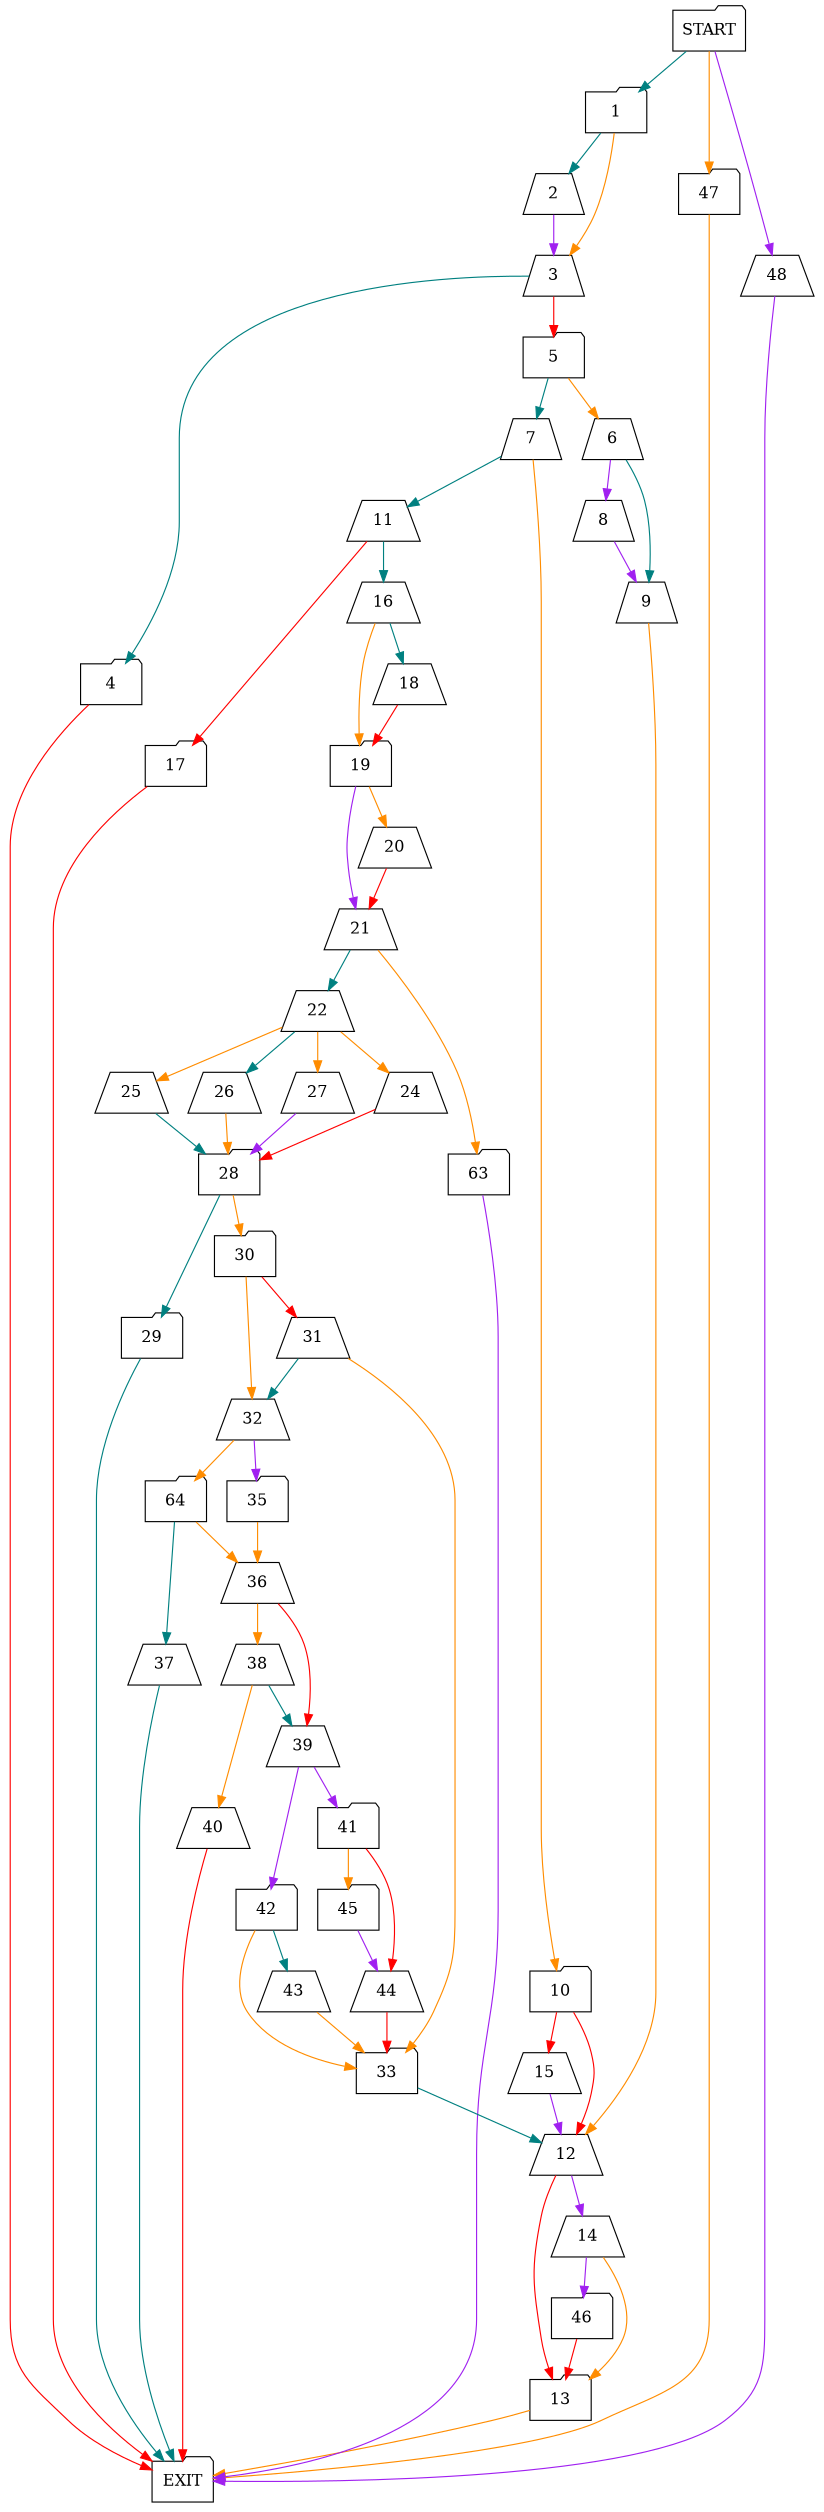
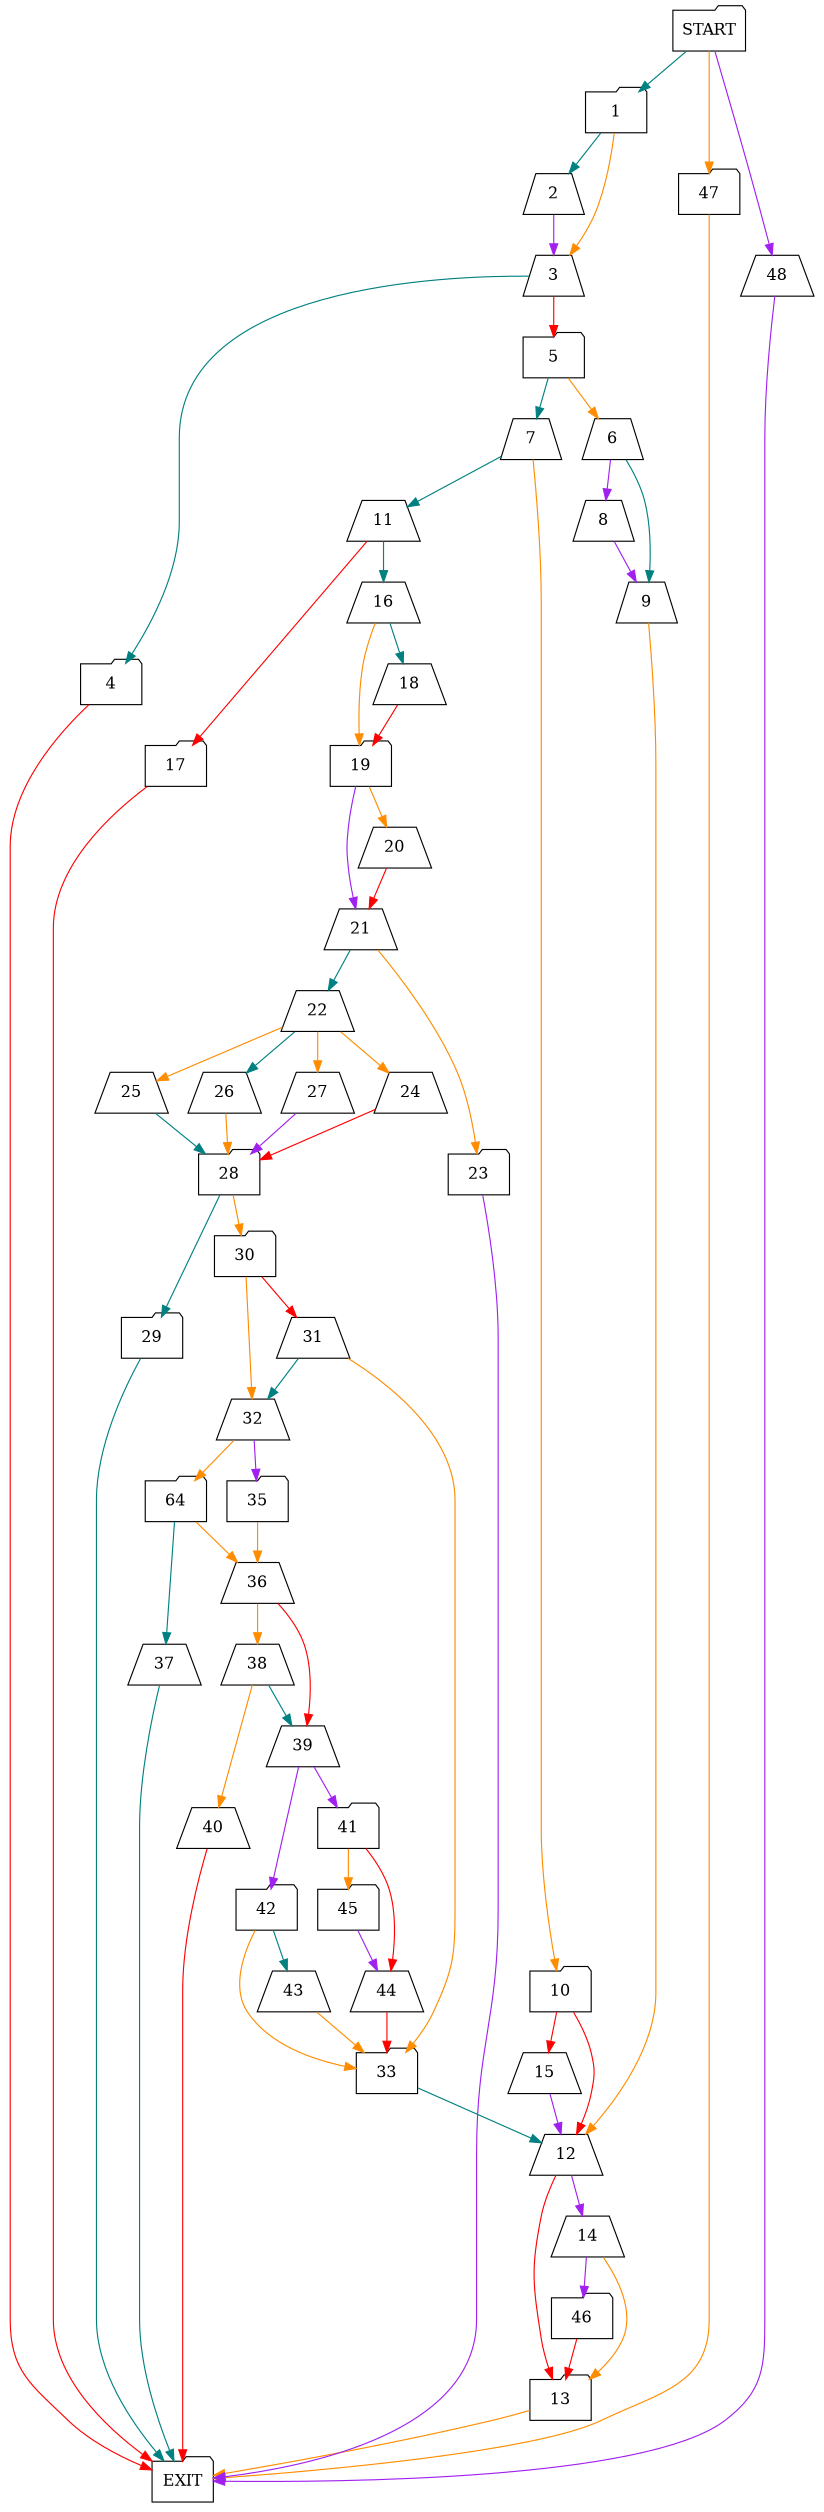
(479, 1174) -> (479, 1174)
